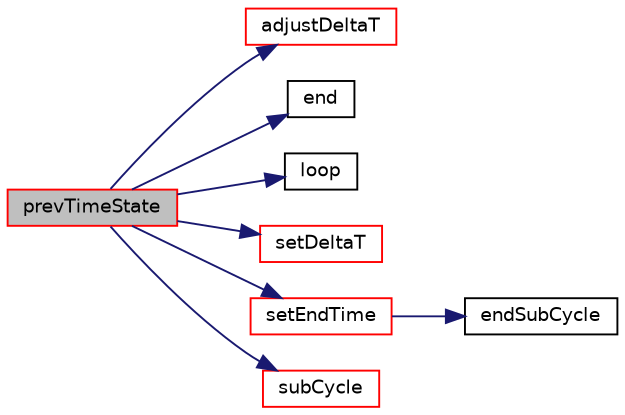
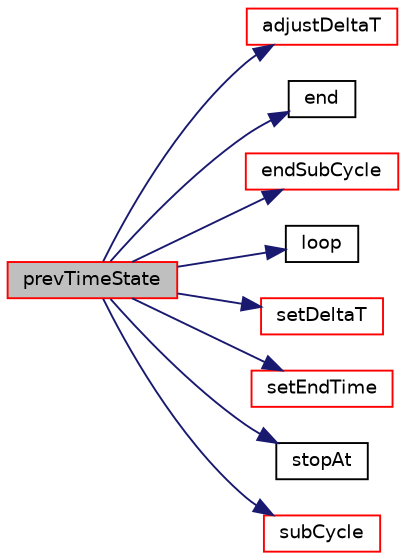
(419, 316) -> (199, 230)
(541, 316) -> (322, 172)
none -> (322, 461)
